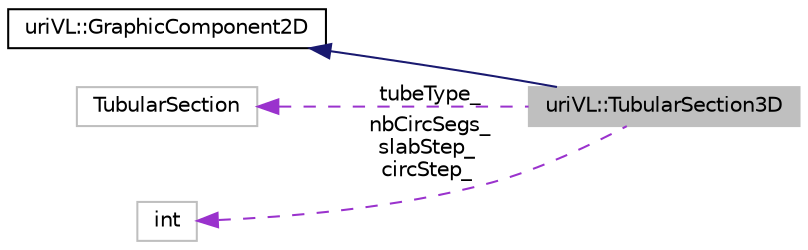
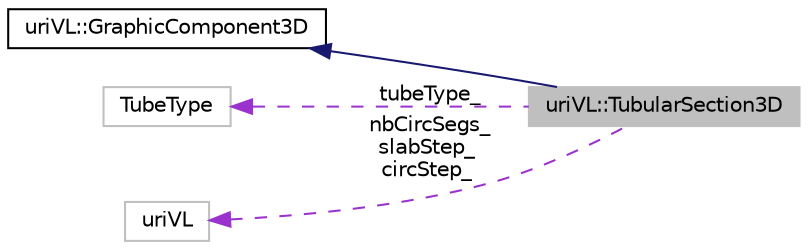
(167, 29) -> (167, 29)
(167, 107) -> (167, 107)
(167, 221) -> (167, 221)
